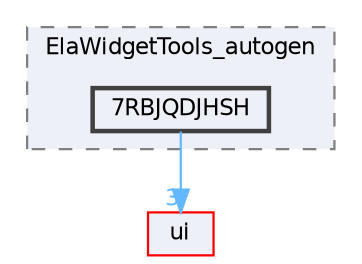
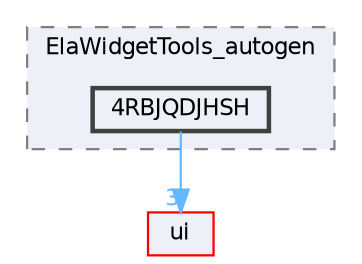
(181, 110) -> (181, 110)
